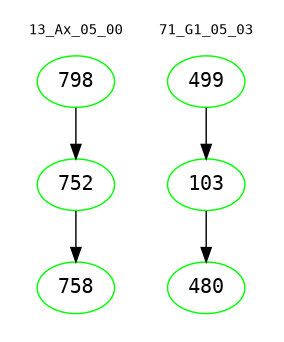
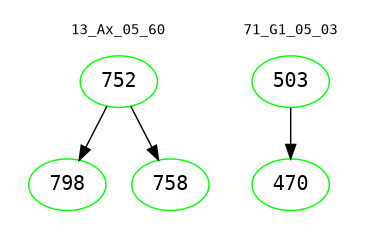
(77, 31) -> (119, 31)
(206, 82) -> none
(76, 126) -> (96, 127)
(206, 185) -> (291, 82)
(206, 288) -> (291, 185)
